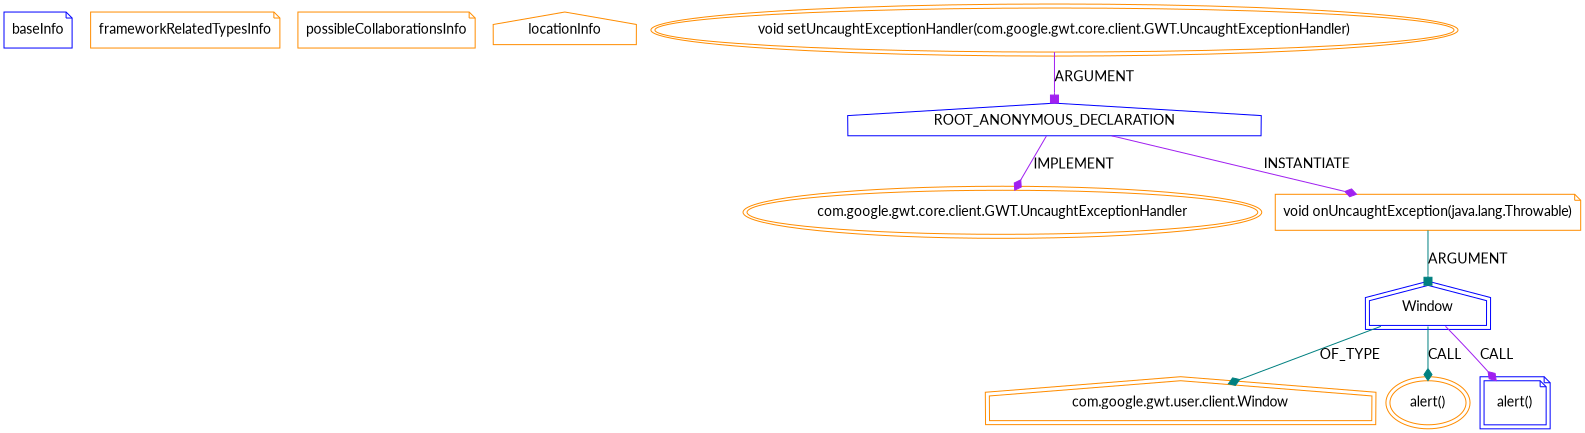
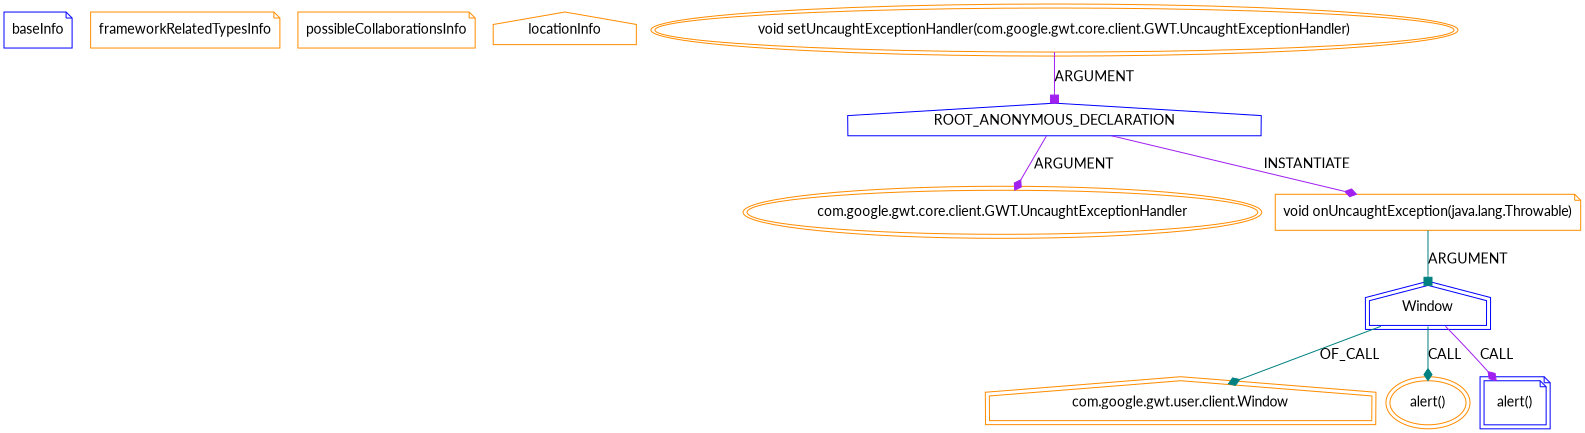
(1074, 165) -> (1074, 165)
(1350, 355) -> (1350, 355)
